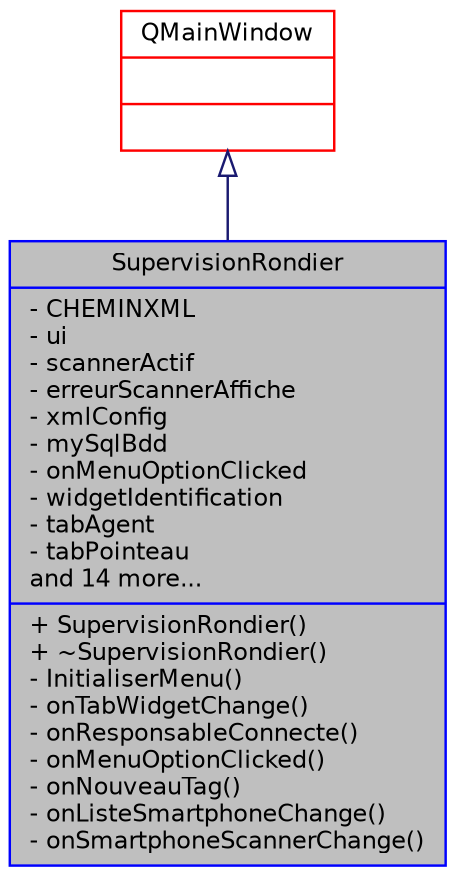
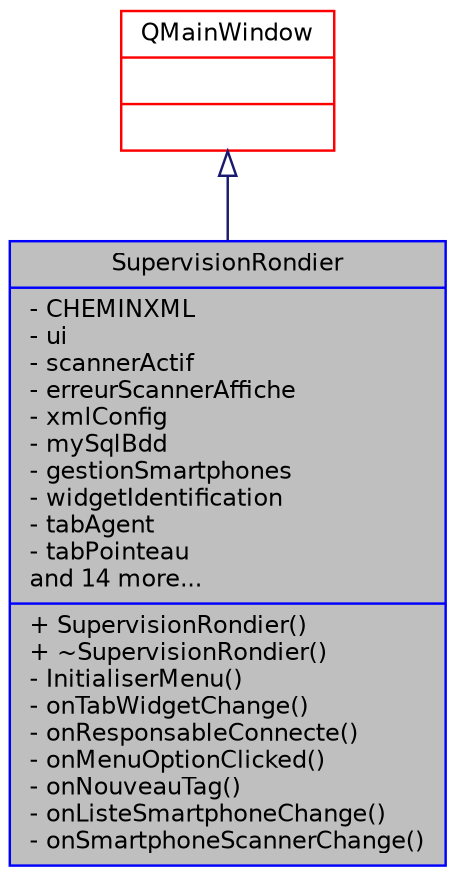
(169, 471) -> (162, 471)
